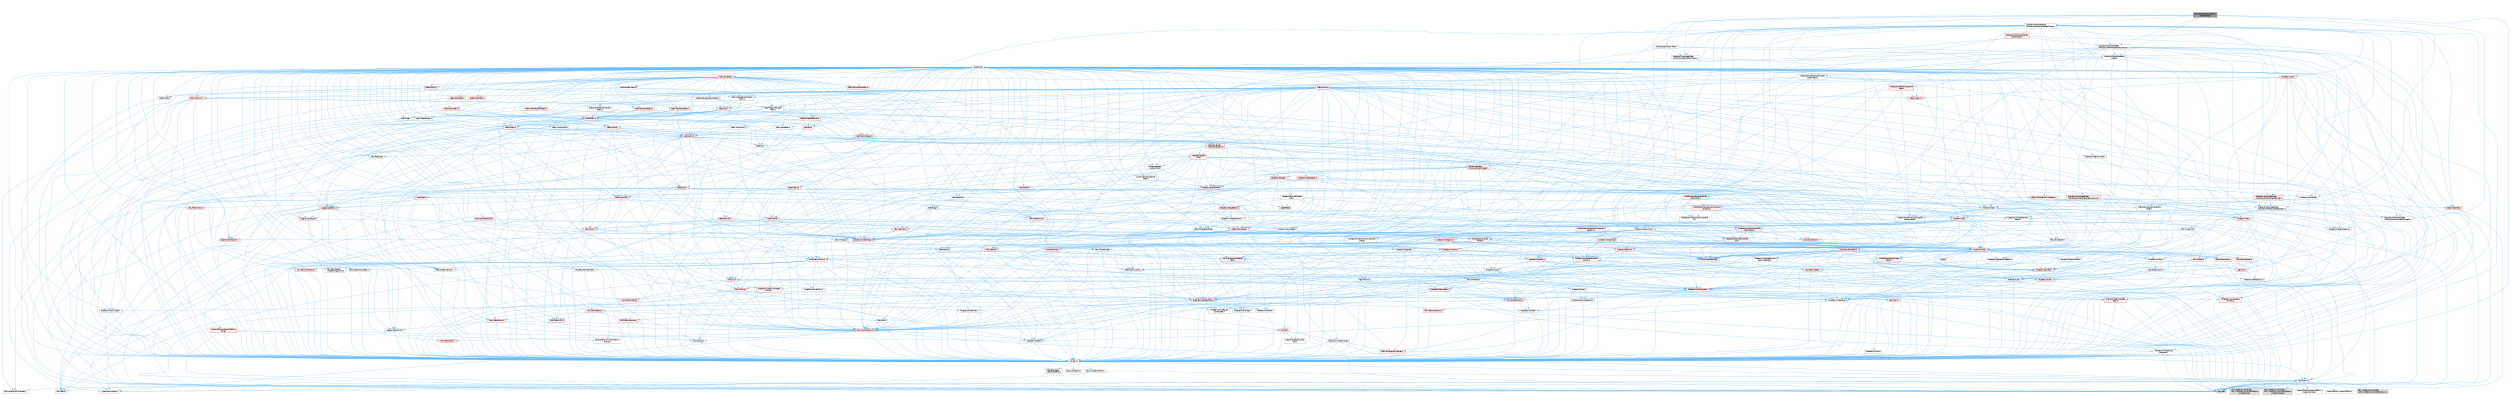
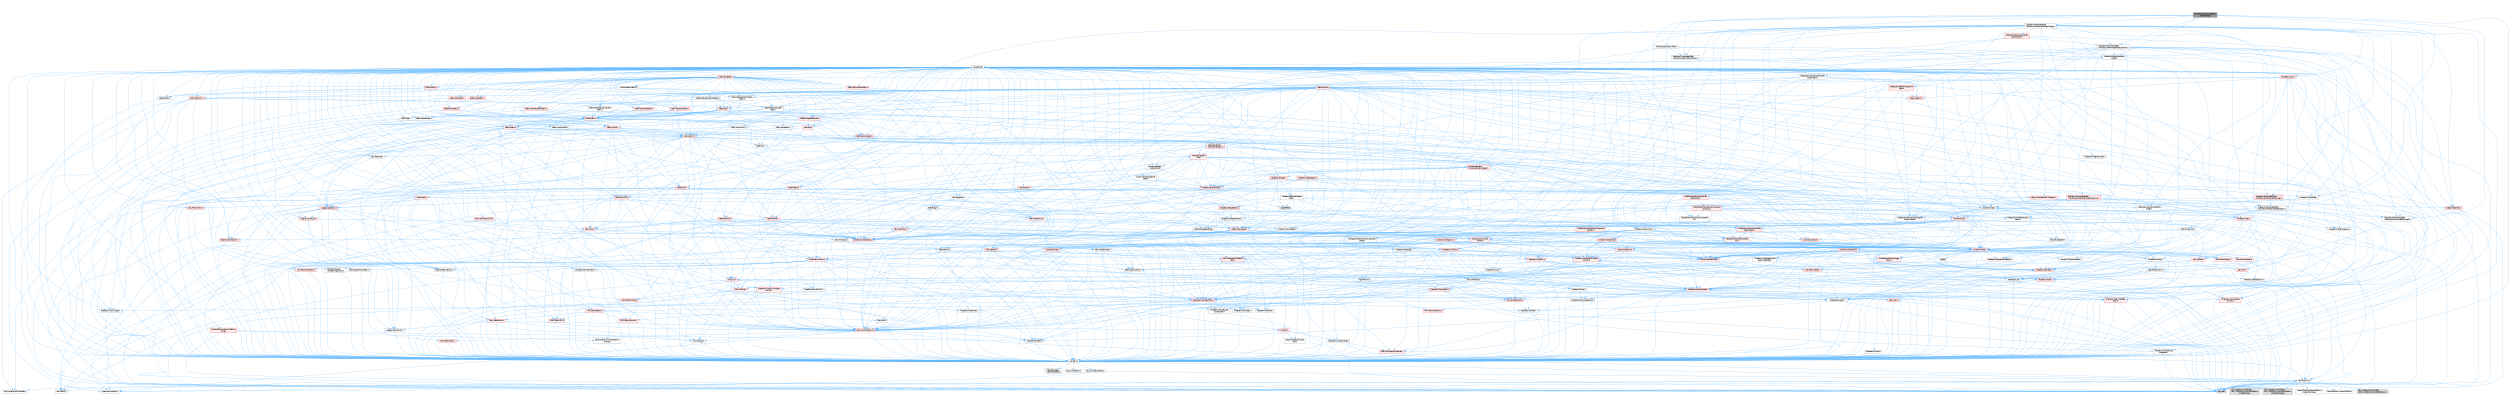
(1837, 300) -> (1837, 300)
